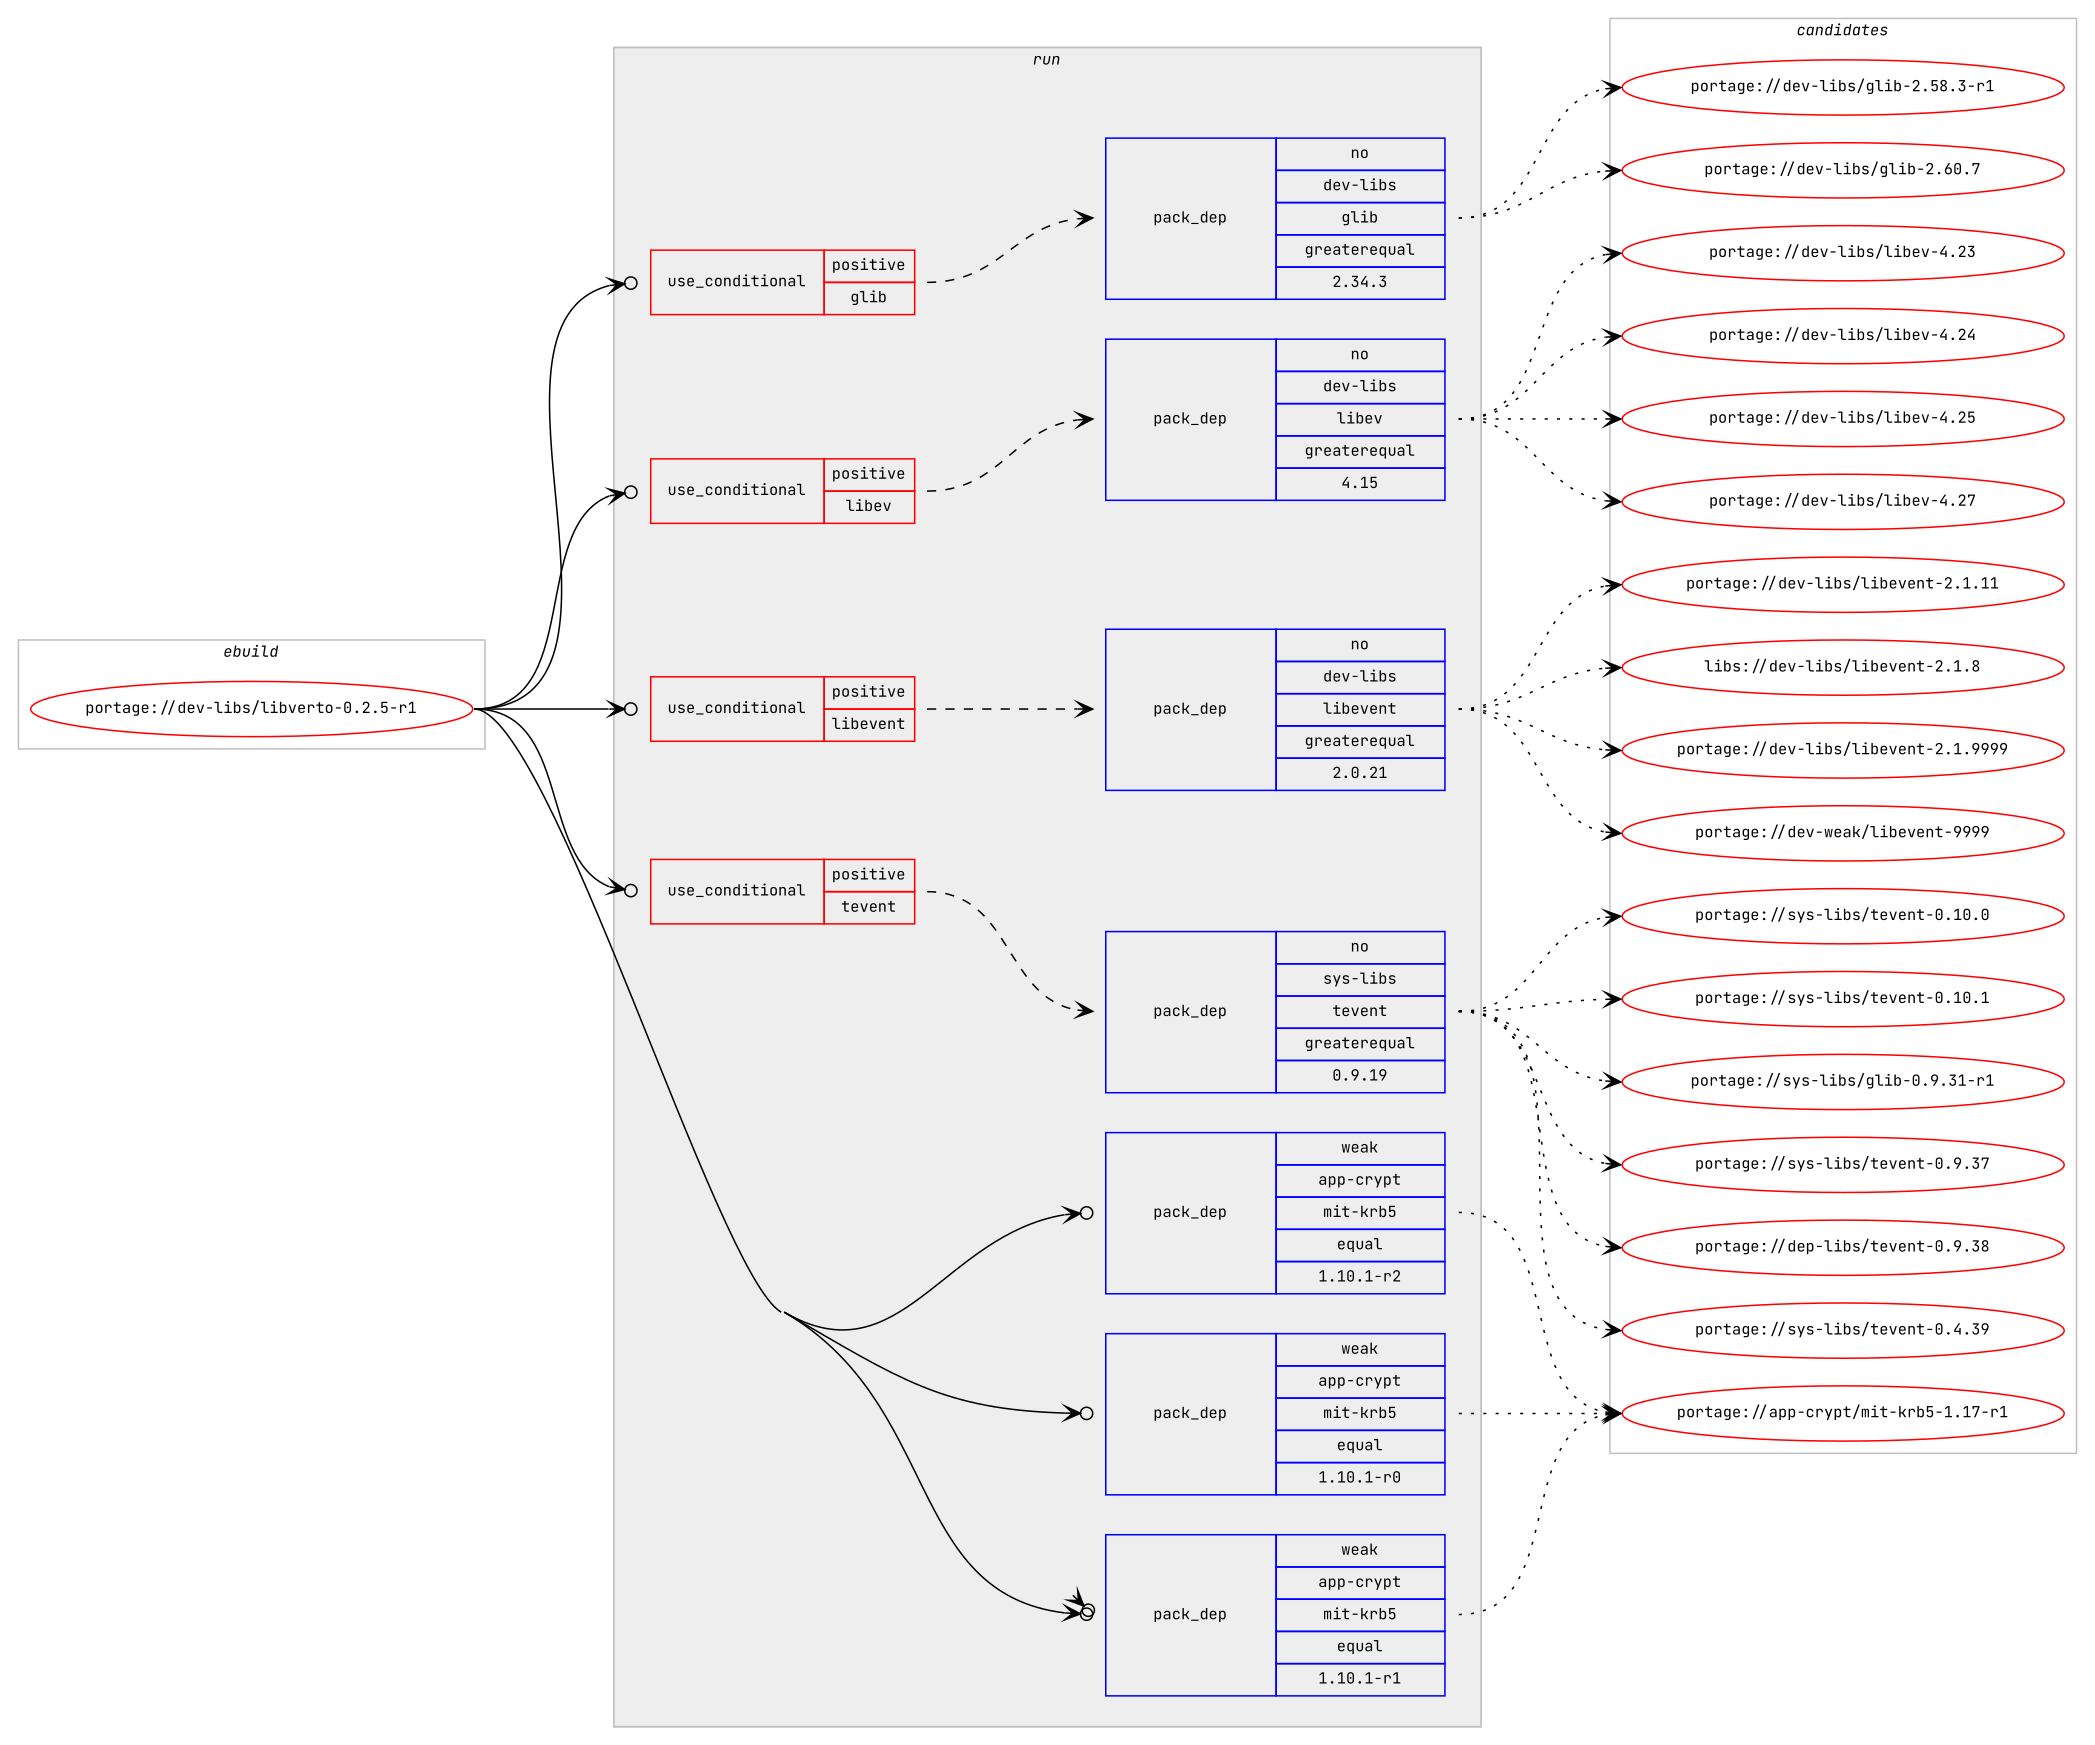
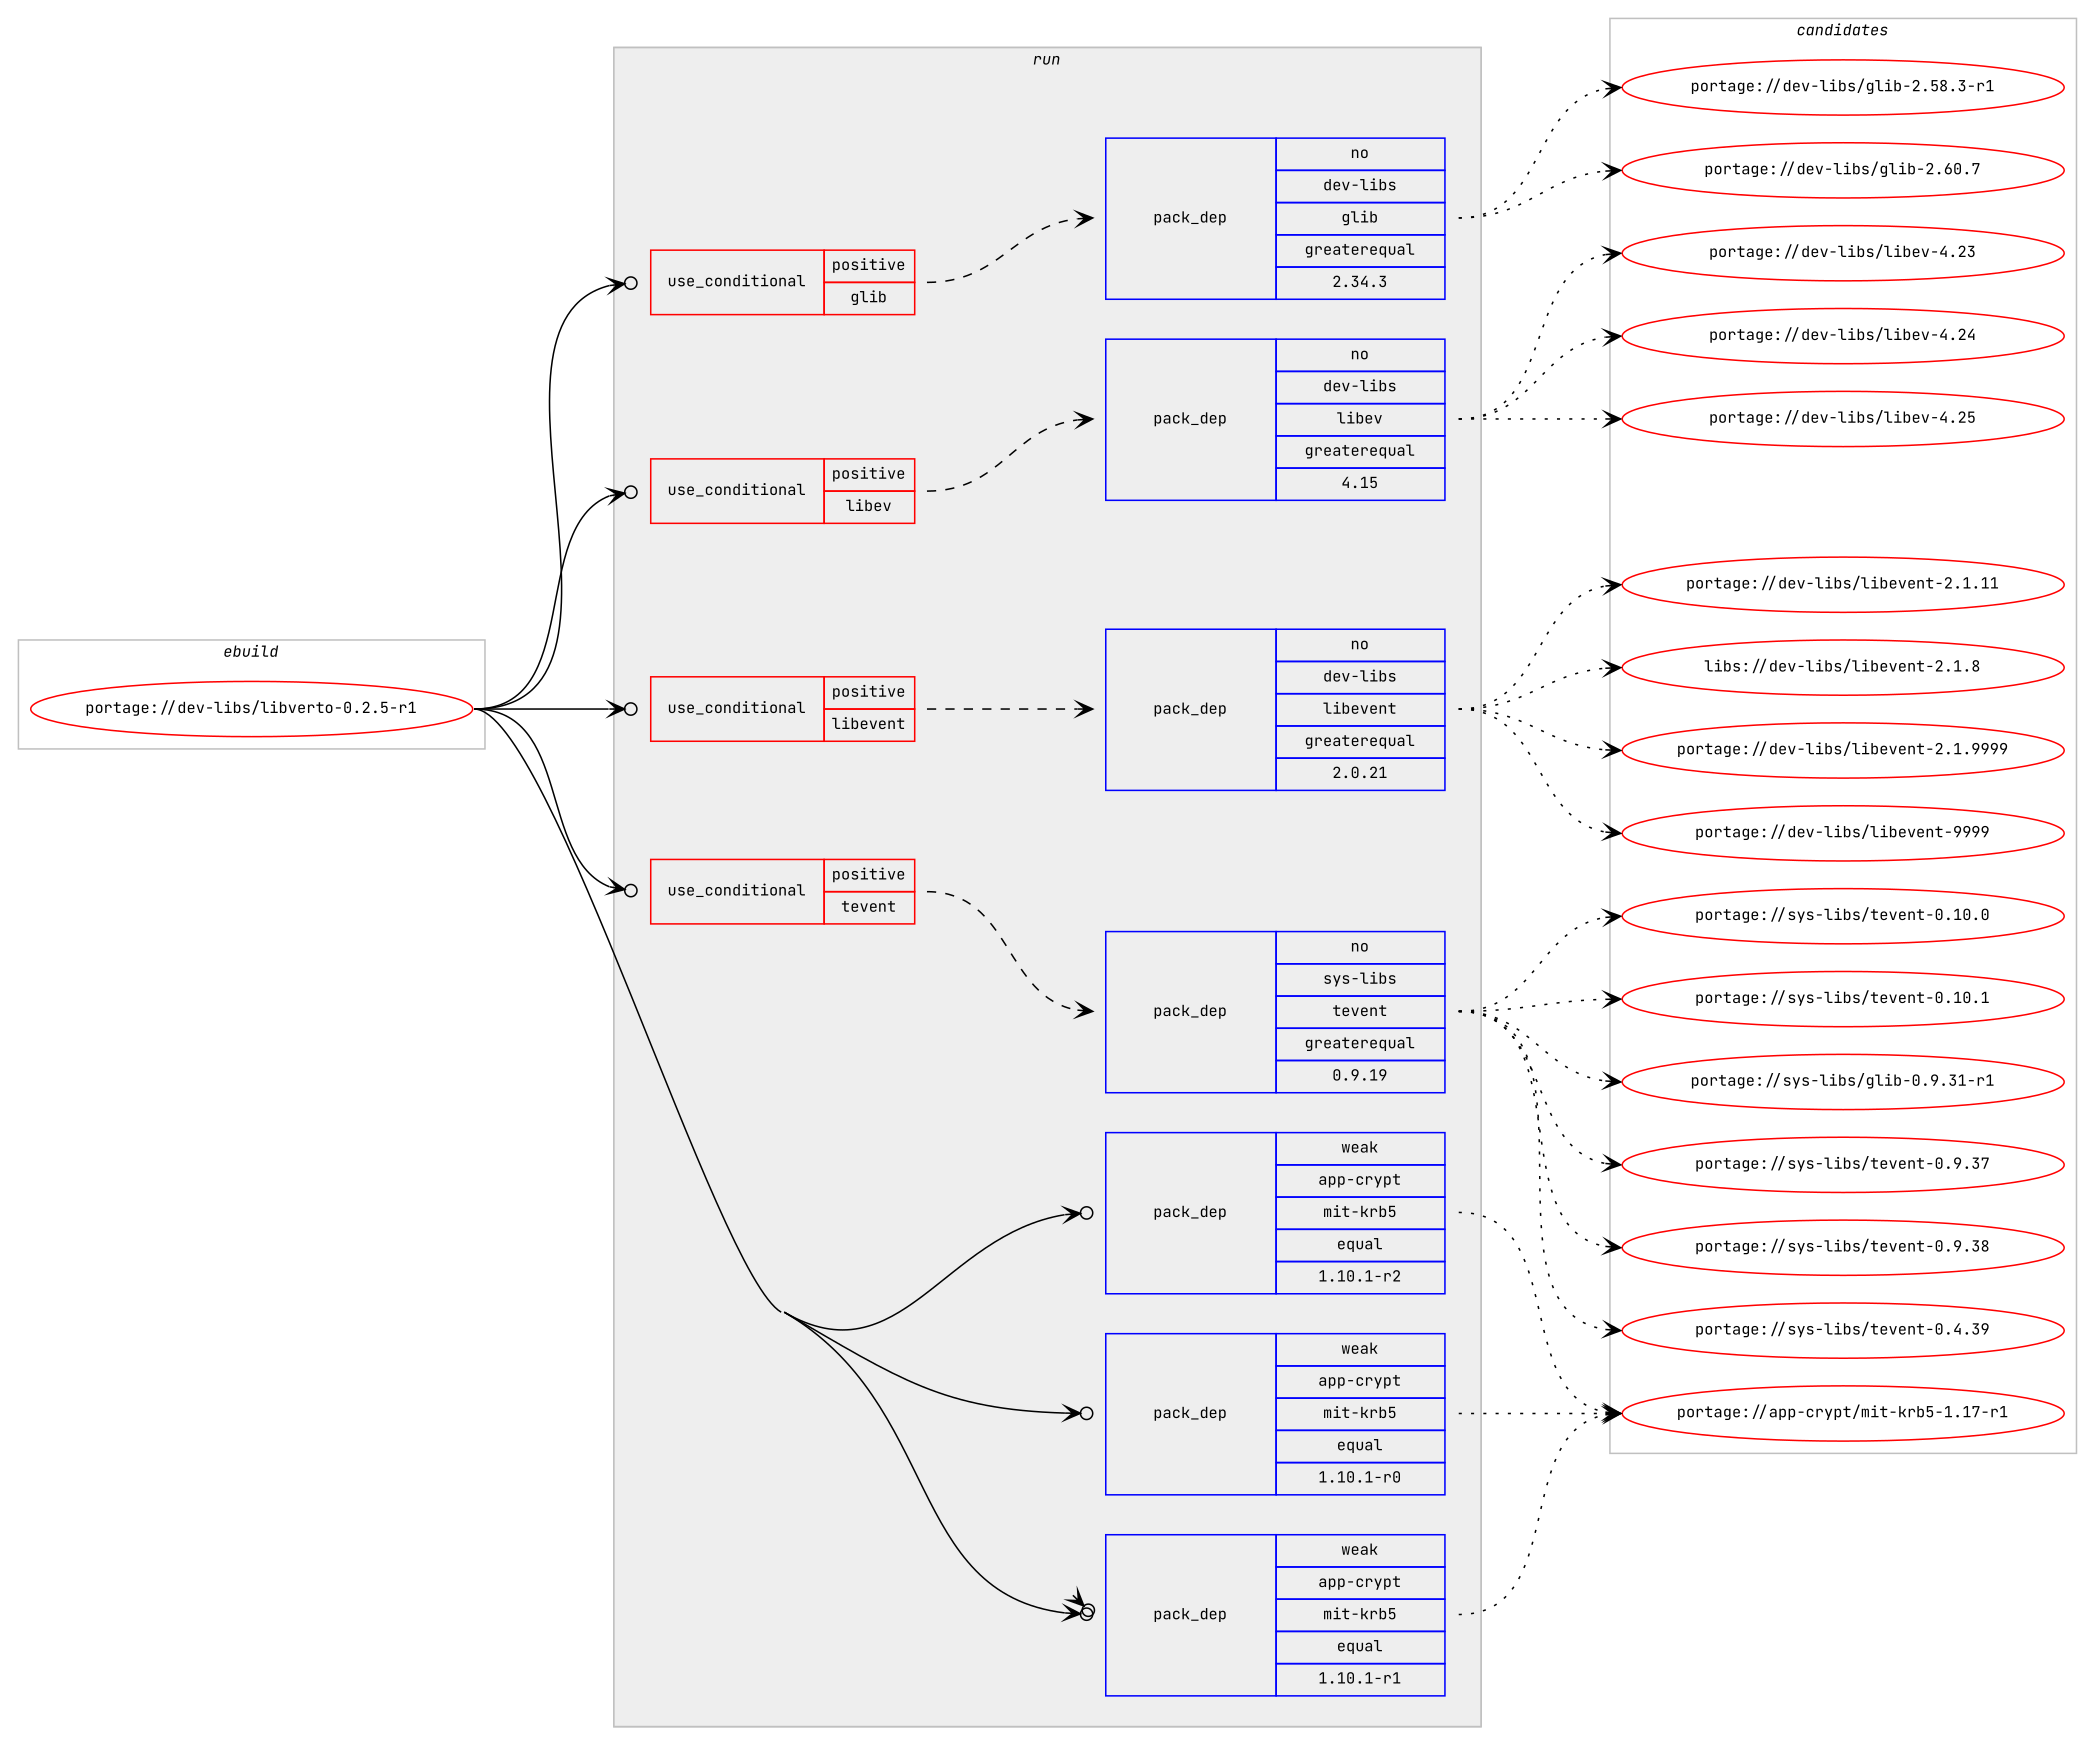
(1843, 502) -> none
(1843, 833) -> (1843, 833)
(1843, 1248) -> (1843, 1248)
